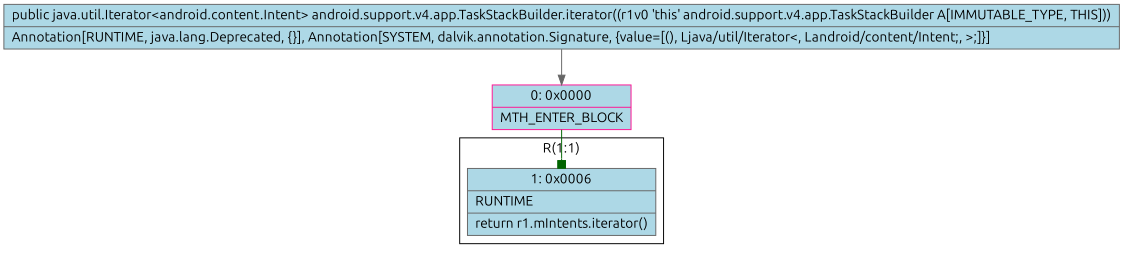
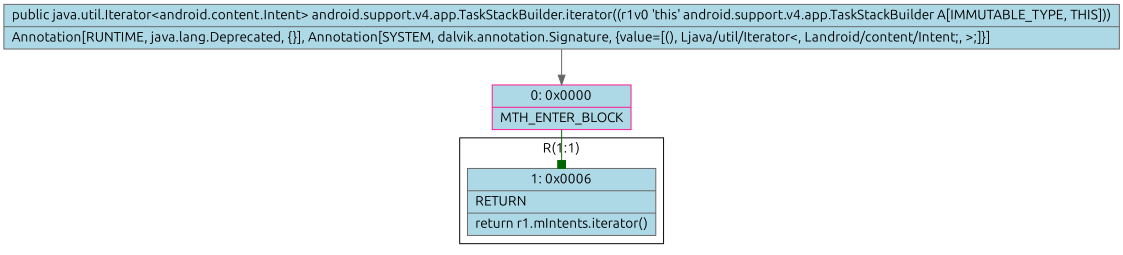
(504, 201) -> (501, 201)
